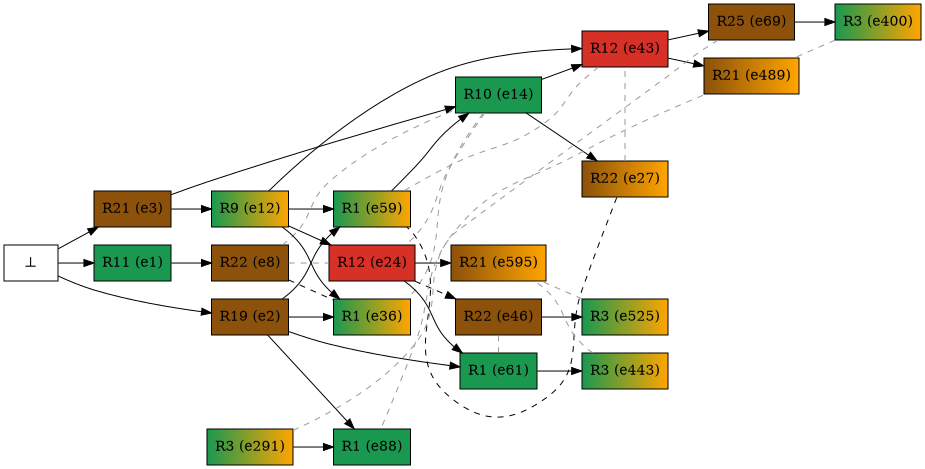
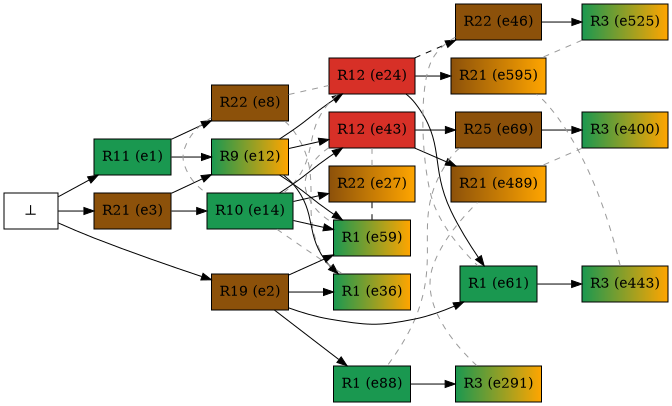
(426, 155) -> (304, 223)
none -> (189, 157)
(311, 290) -> (311, 198)
(308, 447) -> (428, 384)
